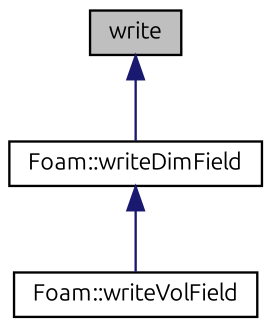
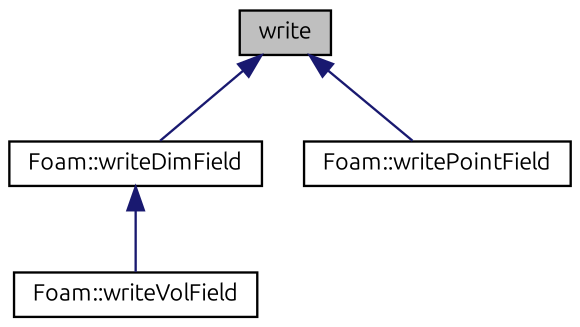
none -> (437, 164)
